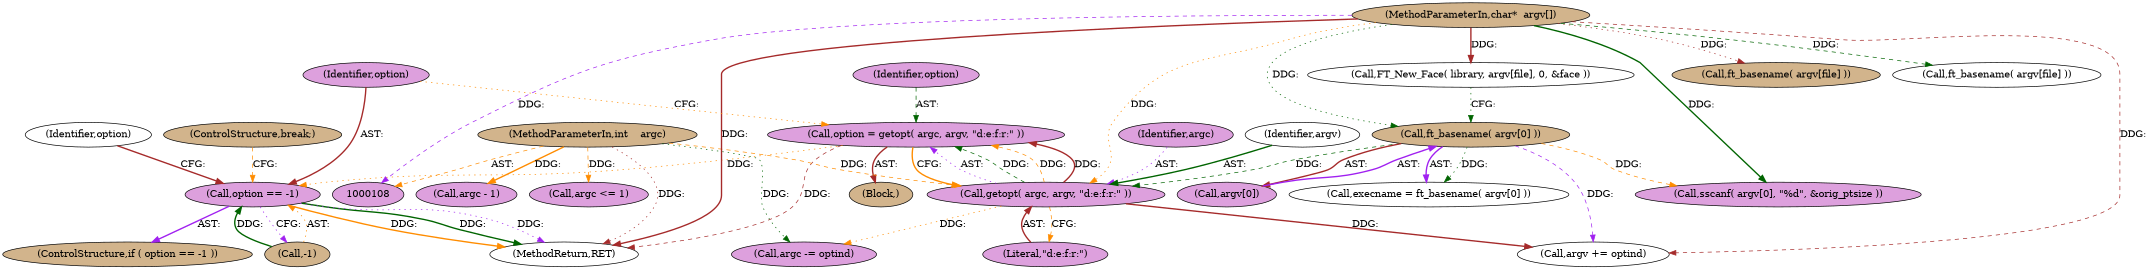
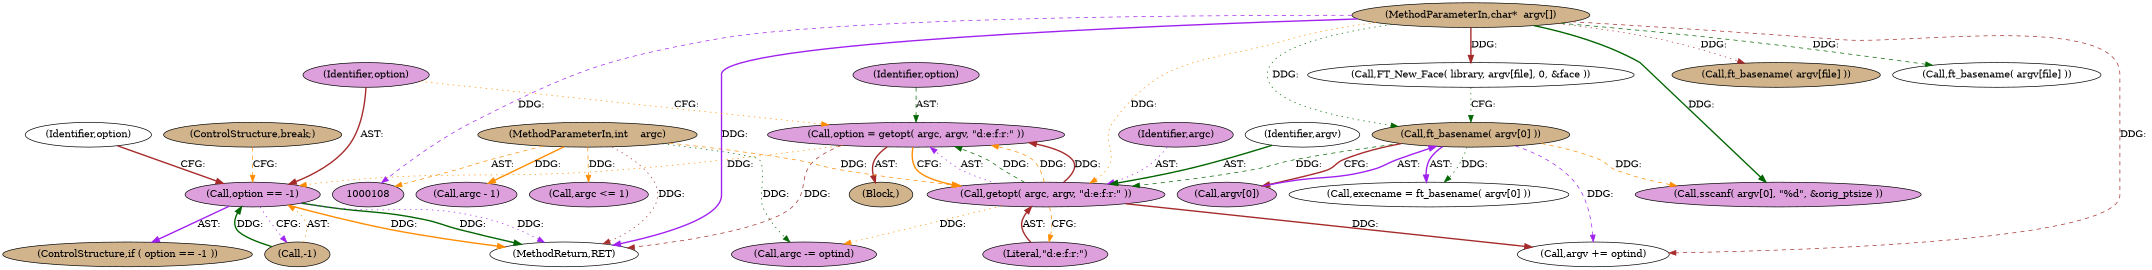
(919, 41) -> (919, 41)
(1358, 165) -> (1358, 165)
